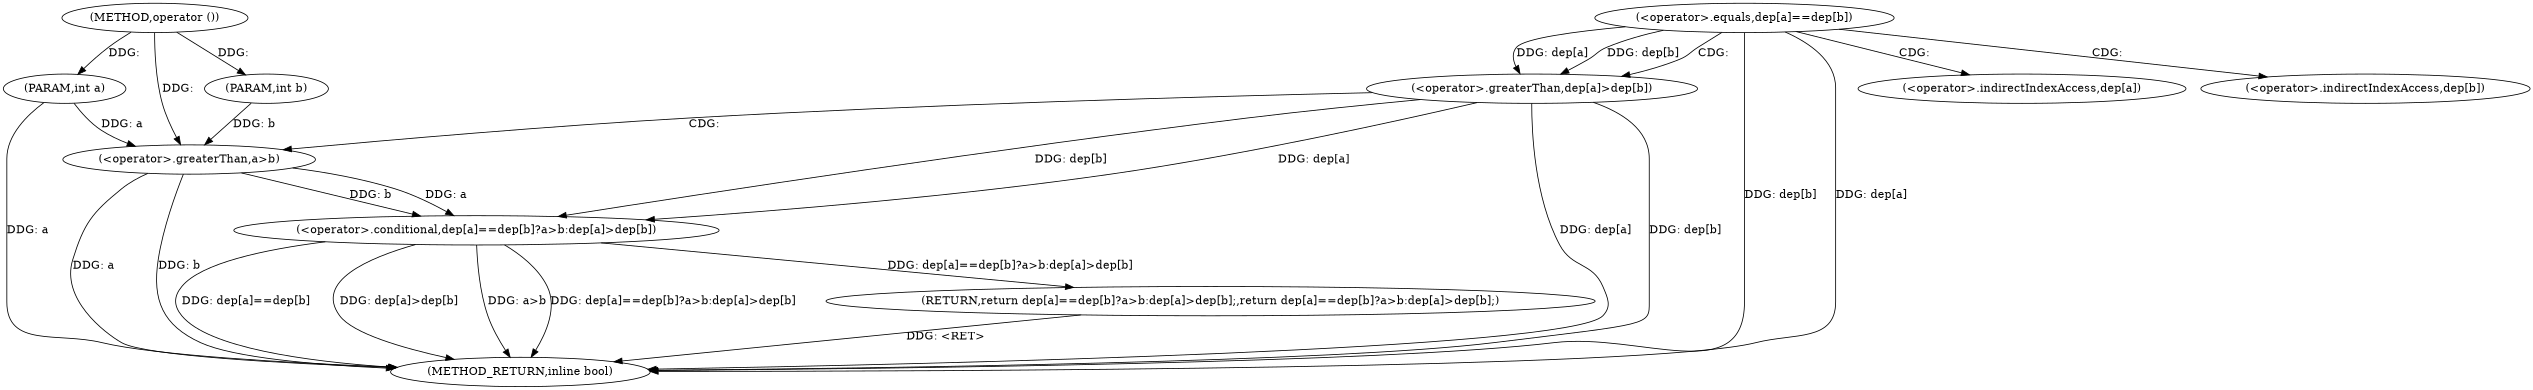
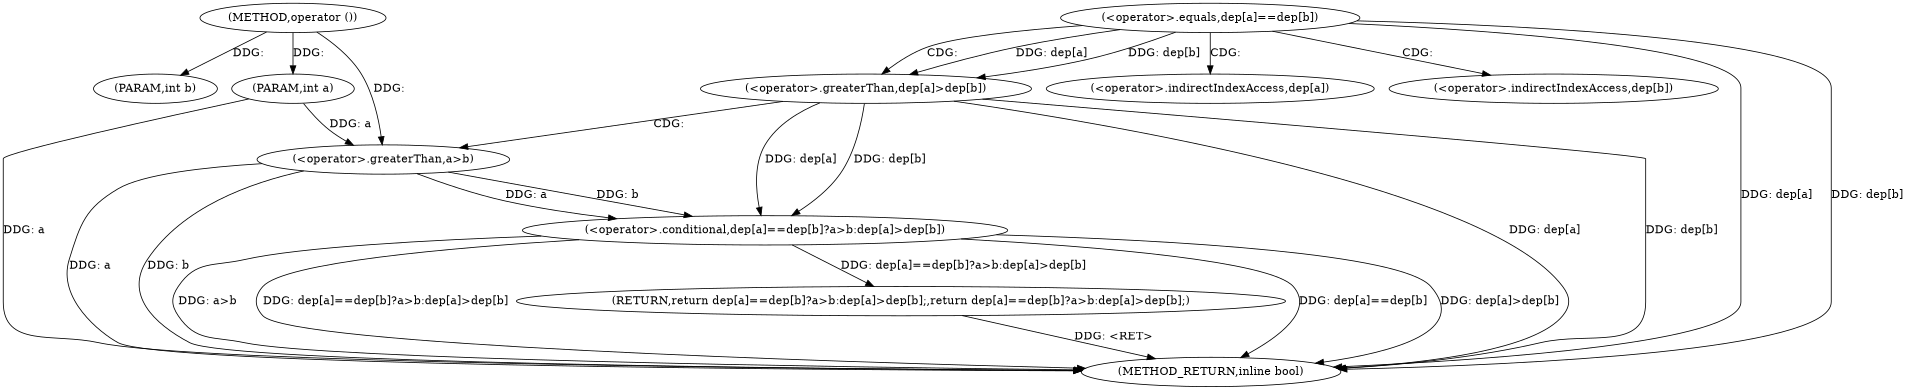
(231, 121) -> none
